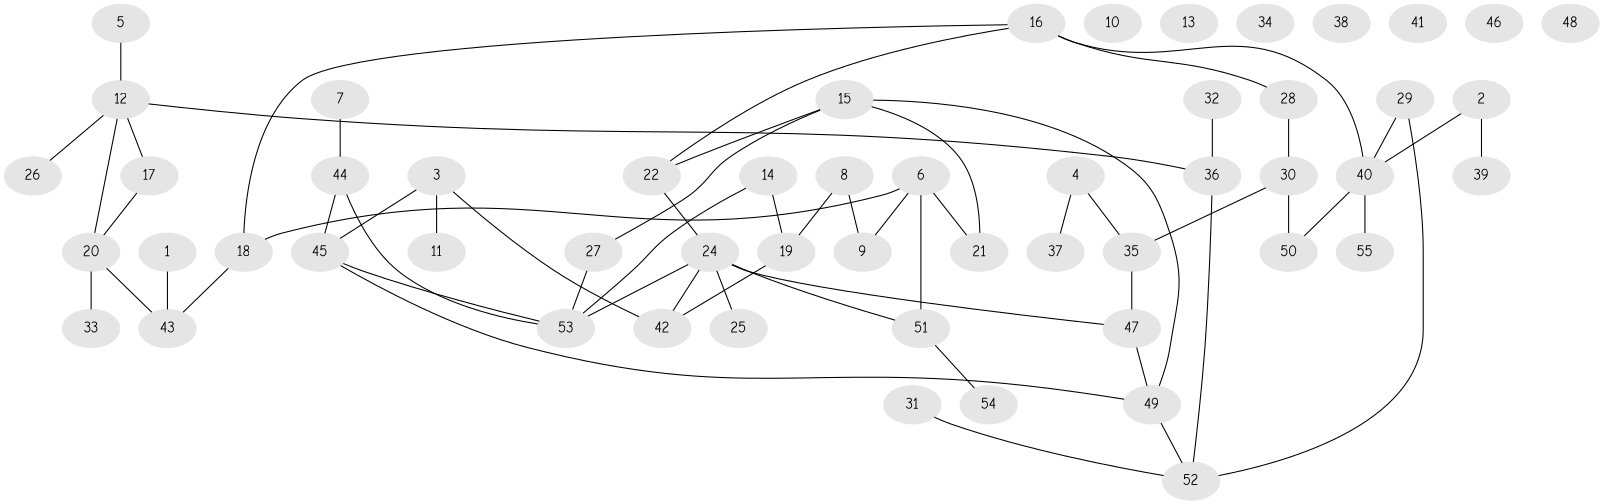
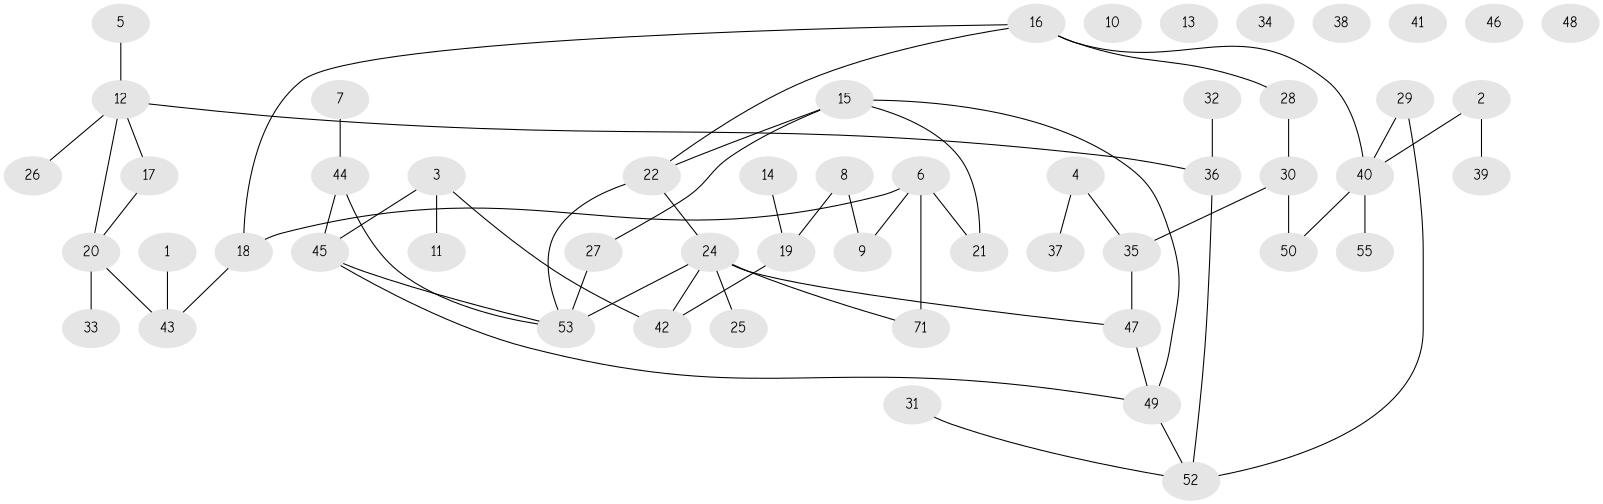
(659, 244) -> (558, 230)
(921, 329) -> (921, 329)
(989, 405) -> none
